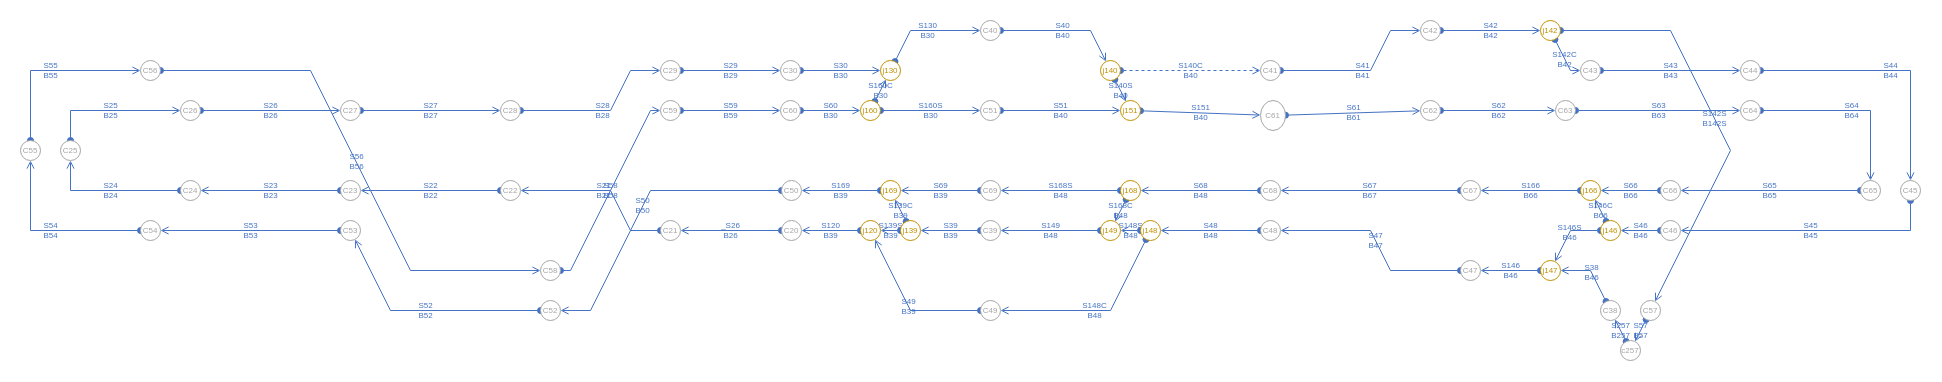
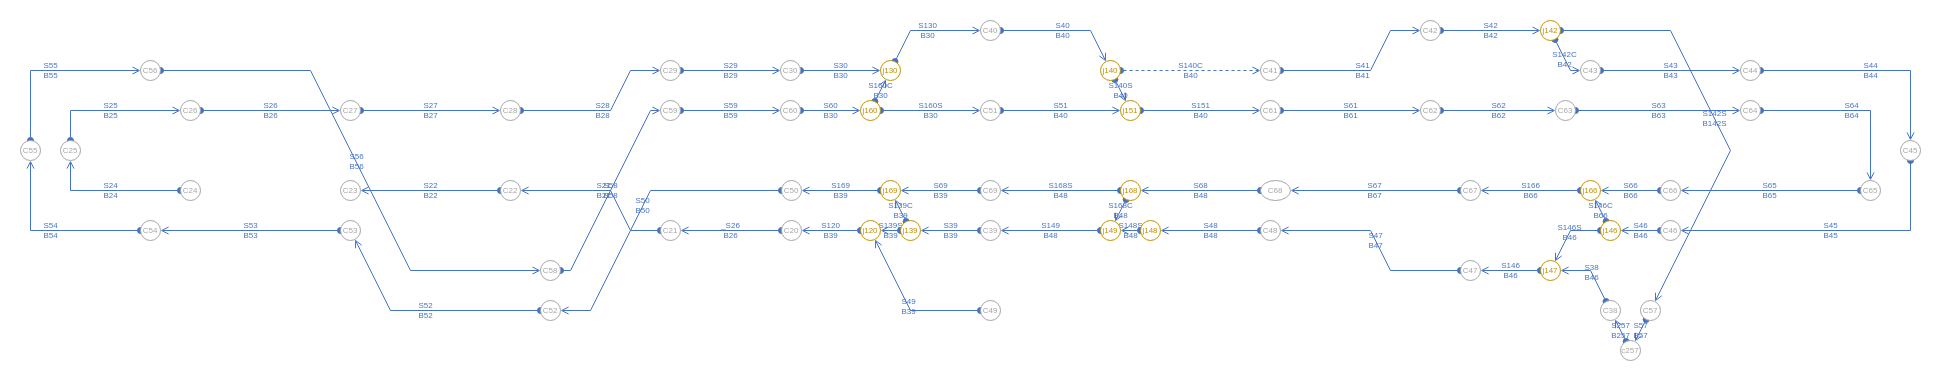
(1273, 116) -> (1271, 111)
(270, 191) -> none
(1271, 191) -> (1276, 191)
(1911, 191) -> (1911, 151)
(1095, 311) -> none
